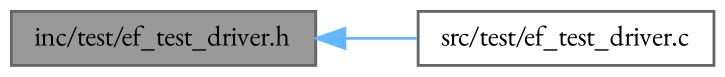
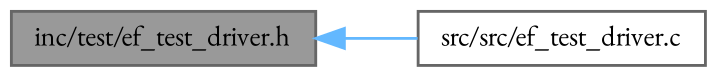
(566, 38) -> (562, 38)
